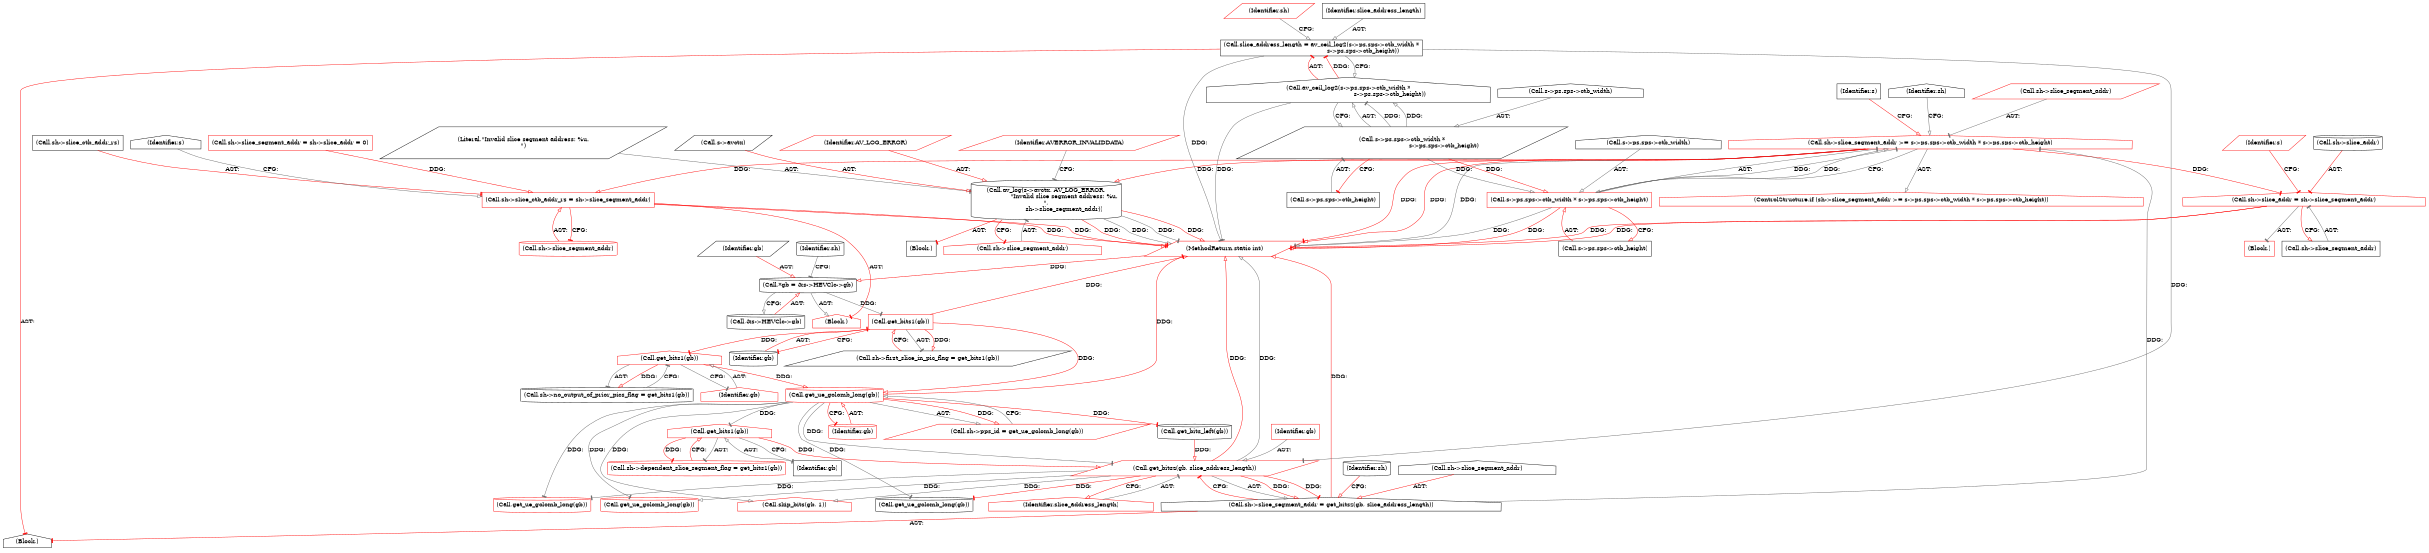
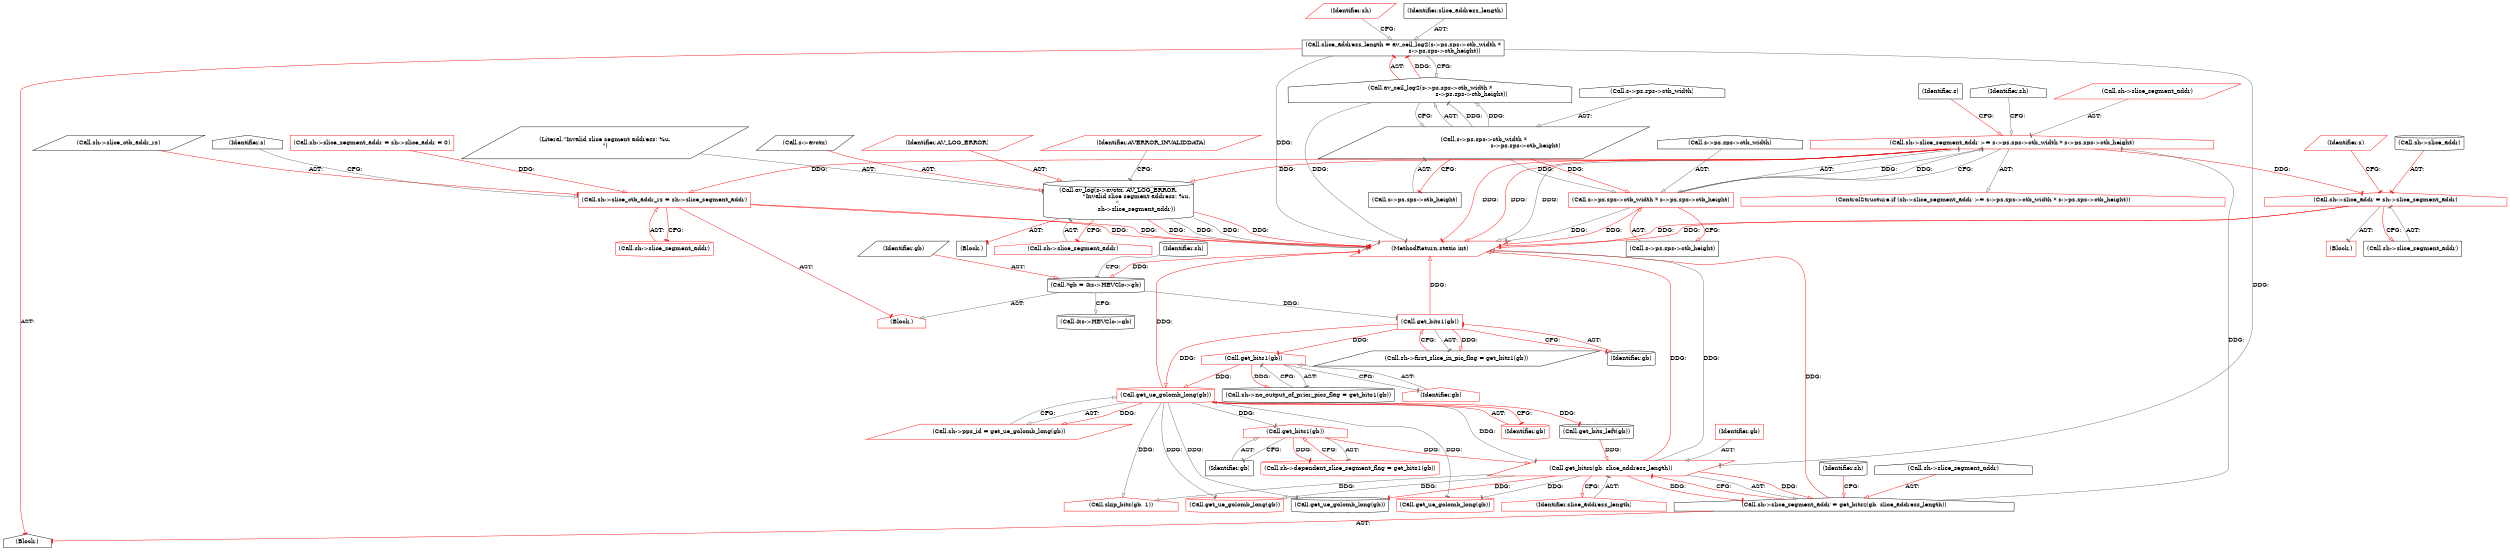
(78, 143) -> (119, 143)
(786, 305) -> none
